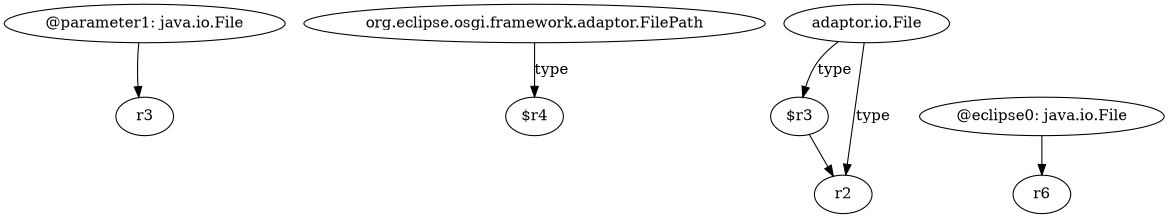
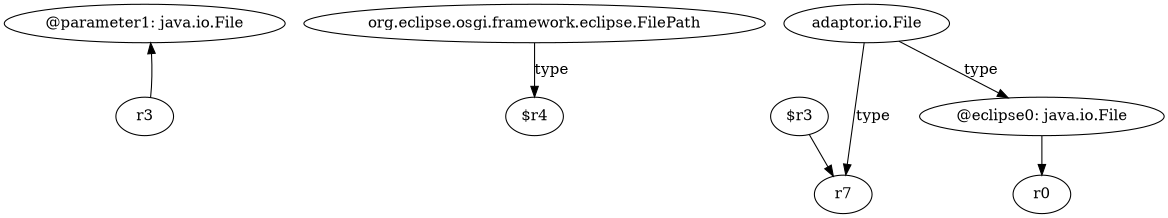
(535, 23) -> (535, 23)
(818, 62) -> (949, 67)
(138, 65) -> (152, 76)
(843, 194) -> (843, 194)
(1042, 194) -> (1042, 194)
